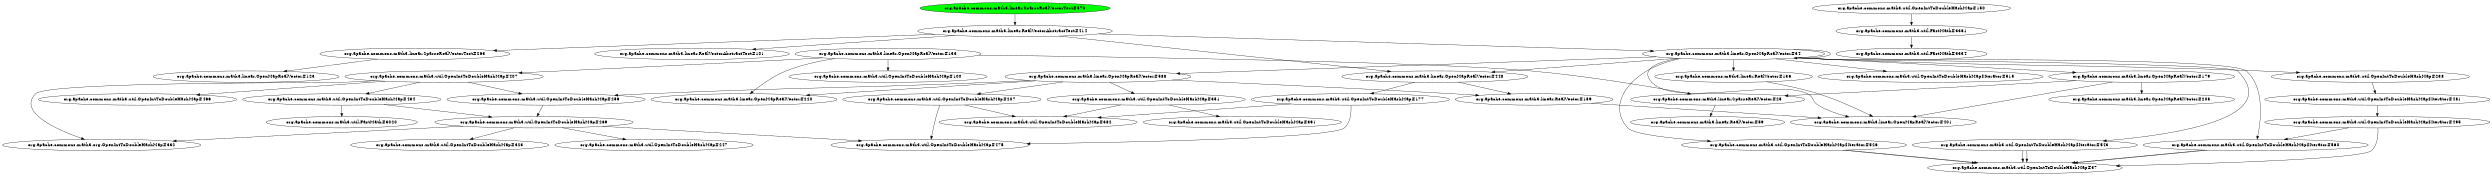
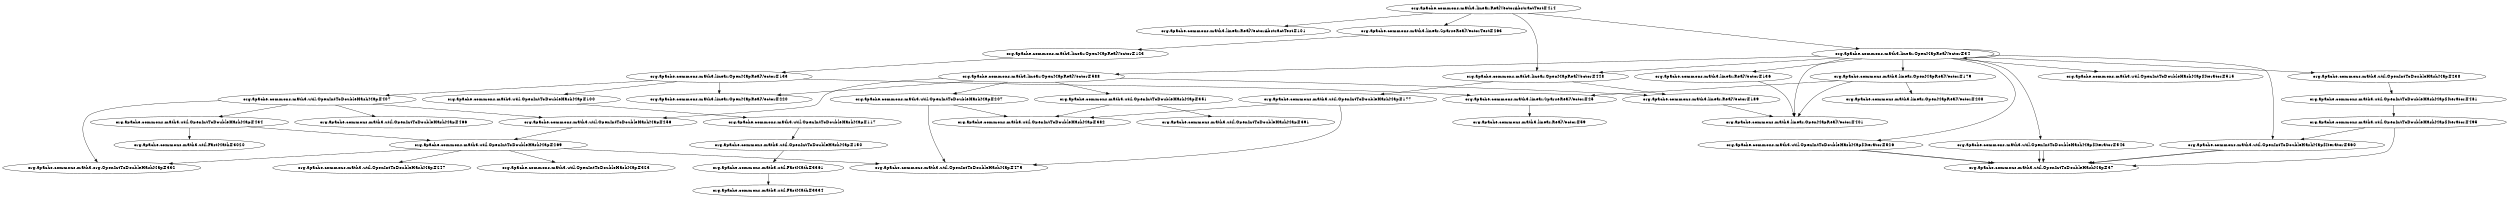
(1015, 8) -> none
none -> (899, 65)
none -> (802, 122)
